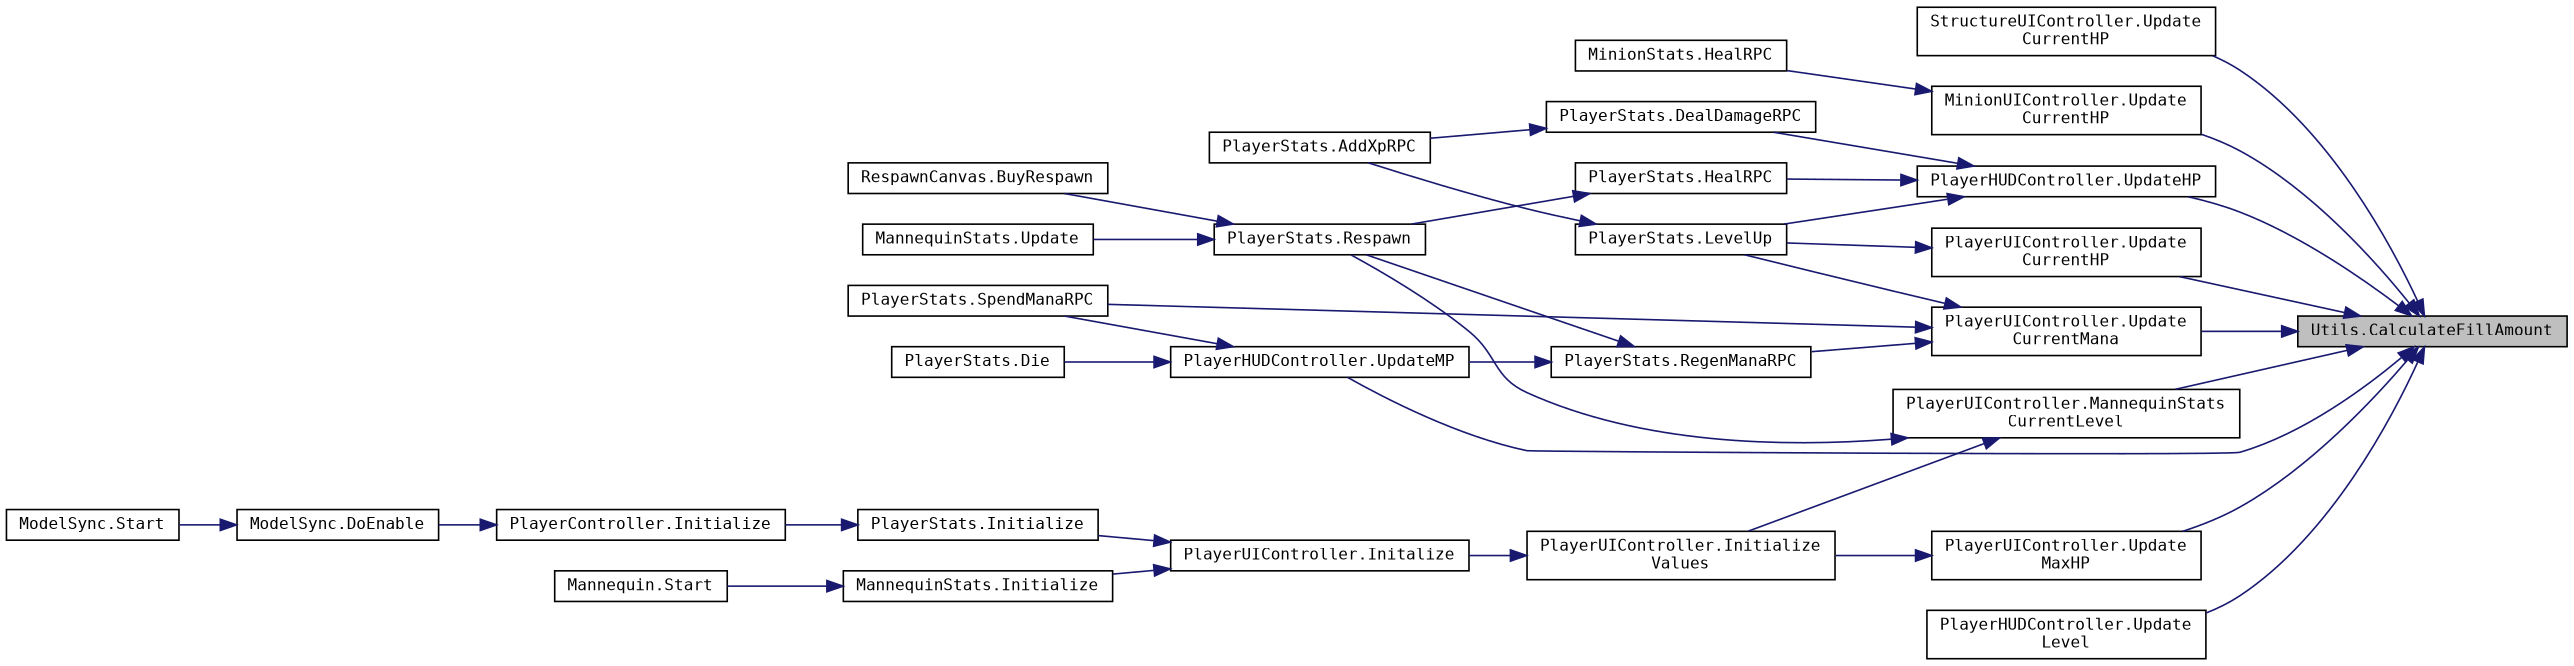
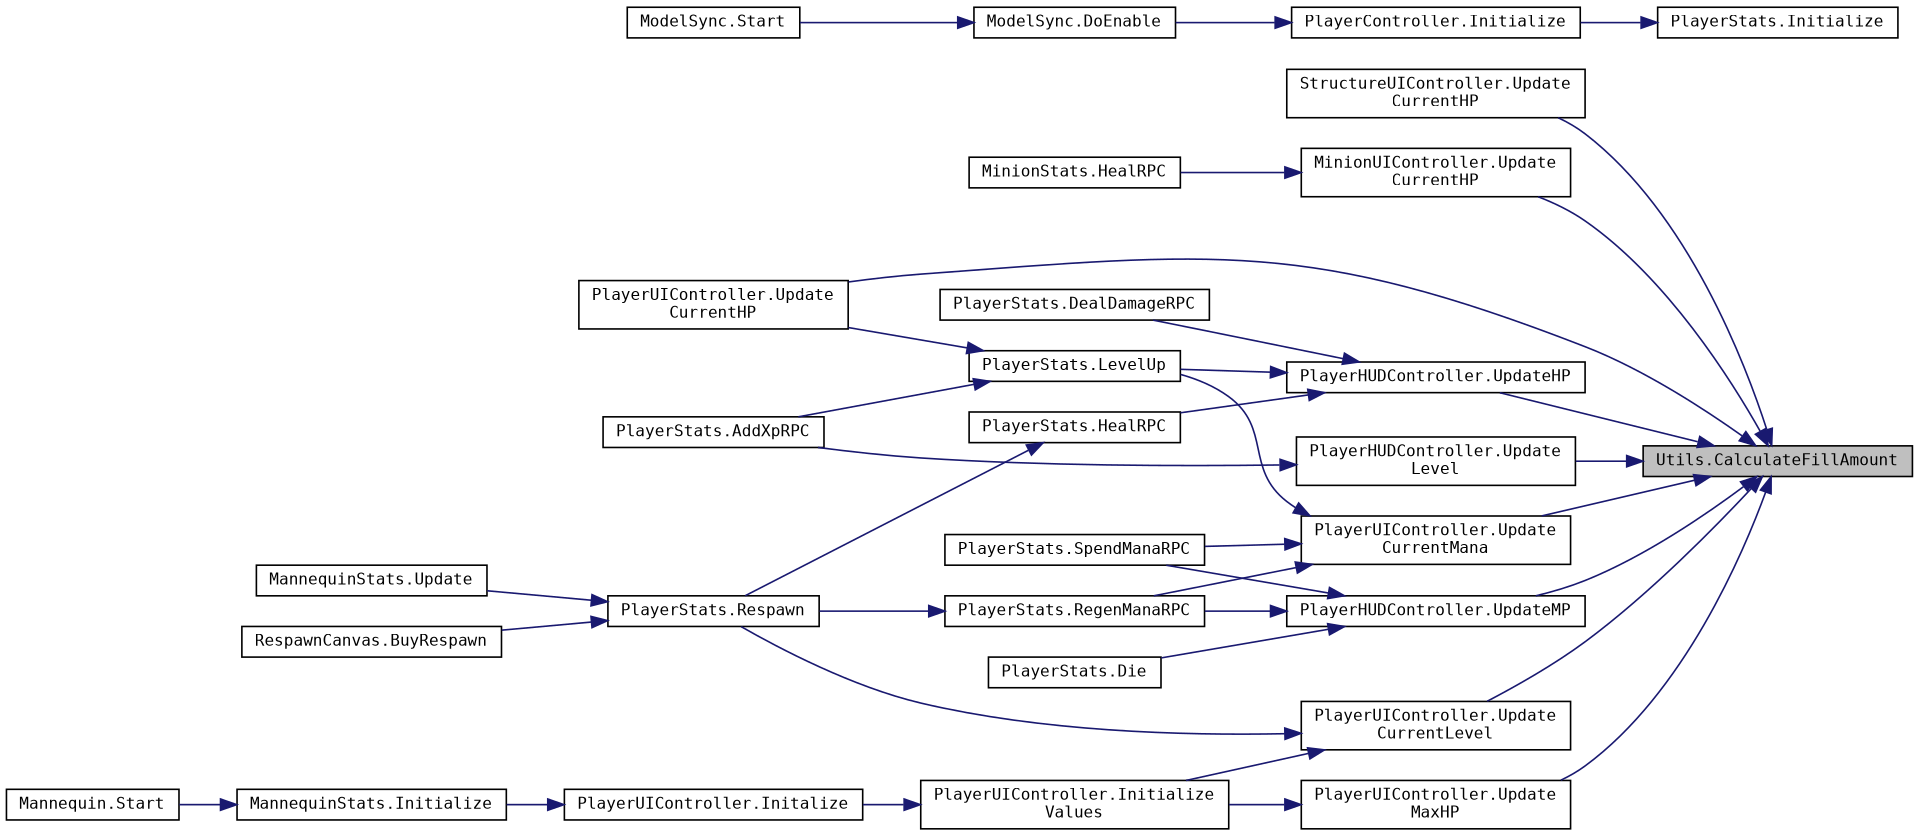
(1480, 134) -> (1048, 464)
(1851, 245) -> (908, 338)
(1507, 362) -> (1237, 611)
(2066, 414) -> (1436, 726)
(1126, 538) -> none
